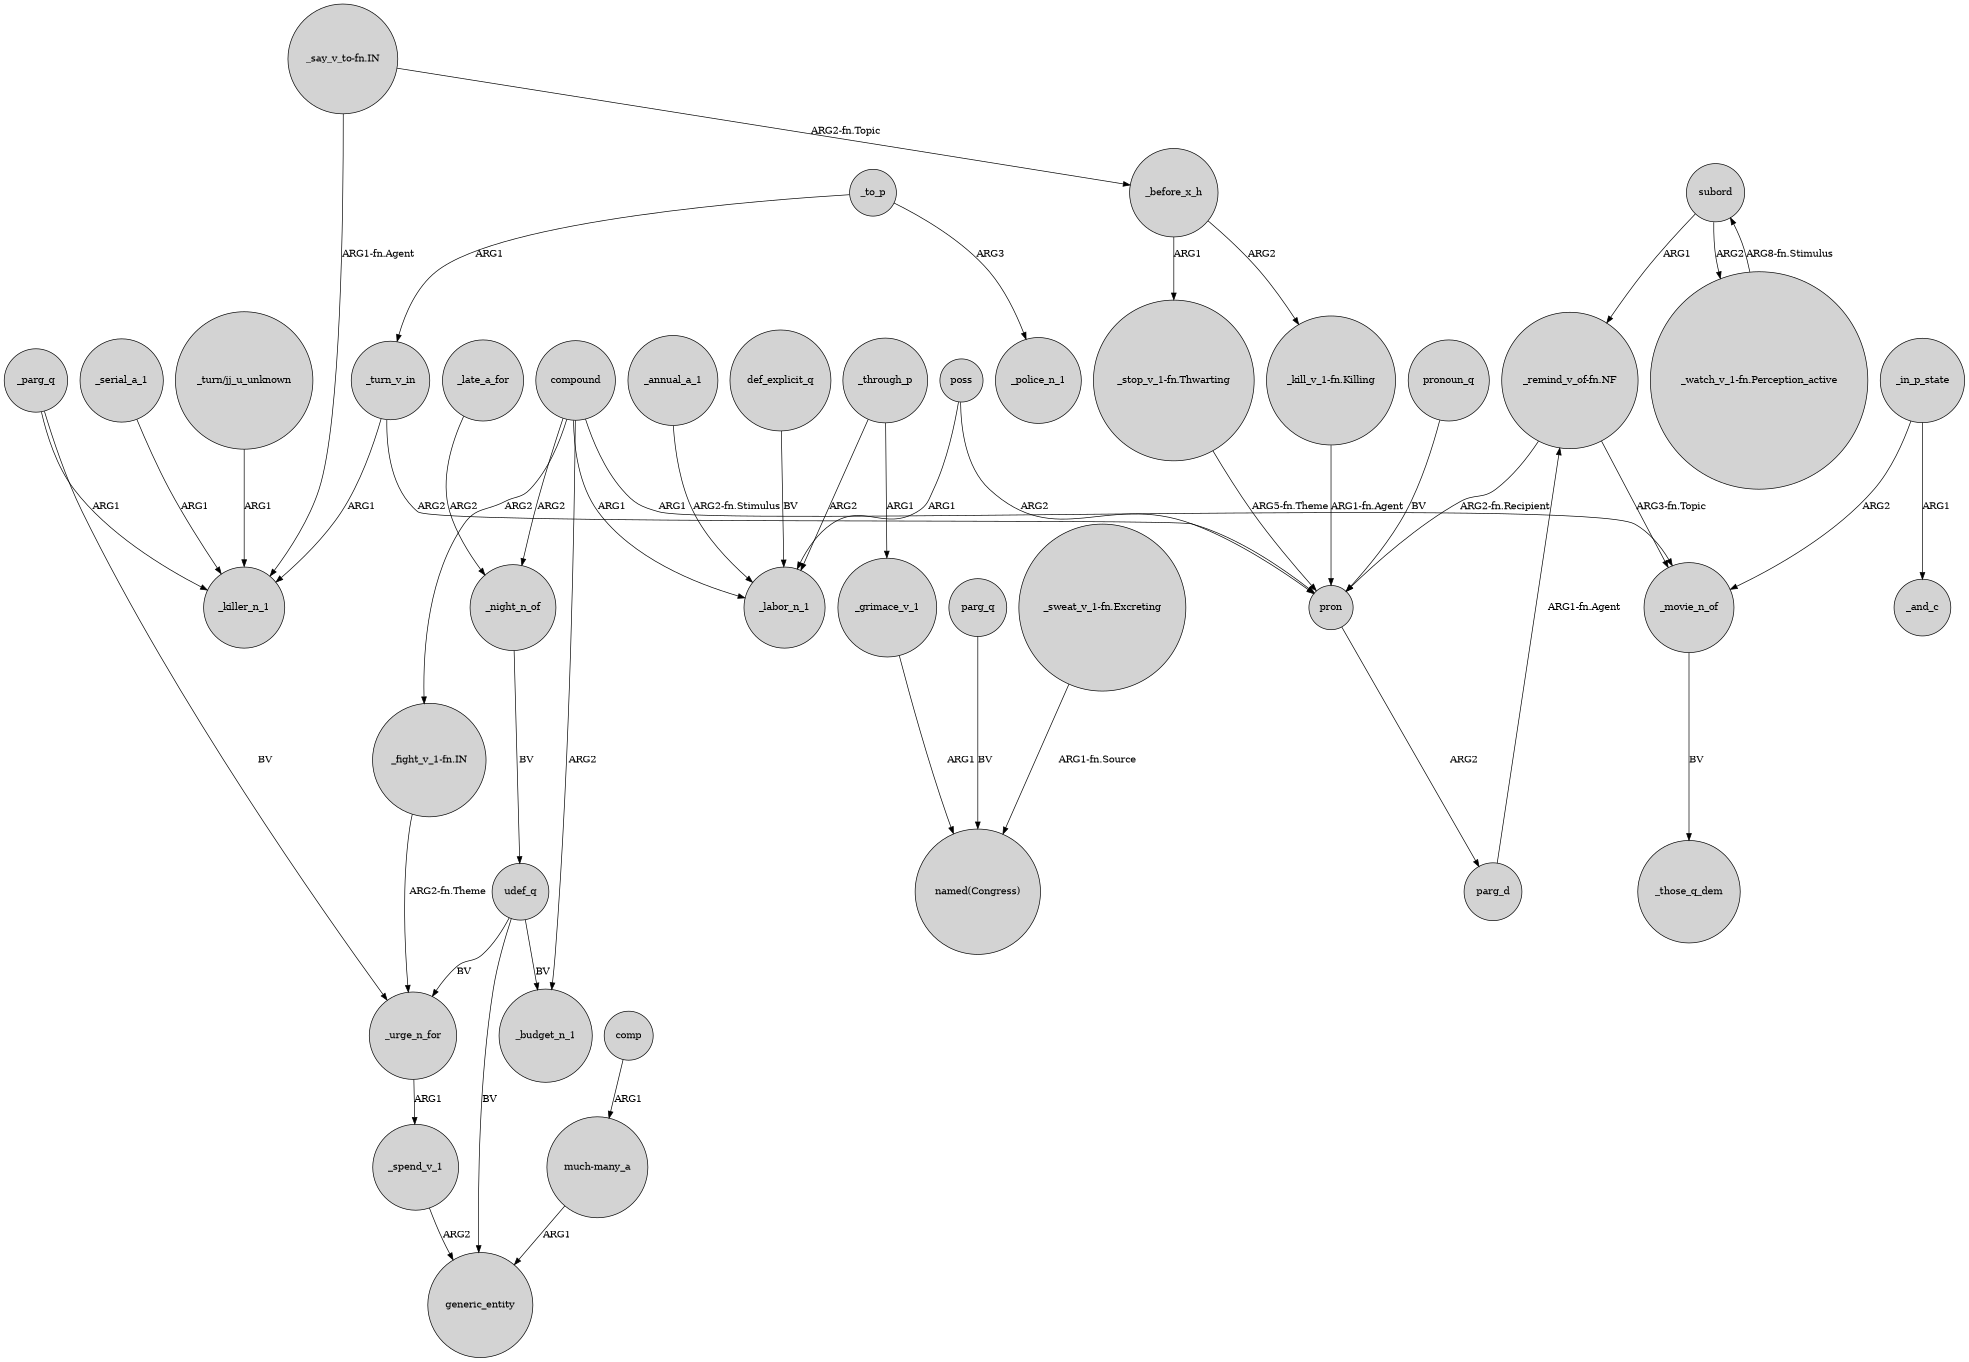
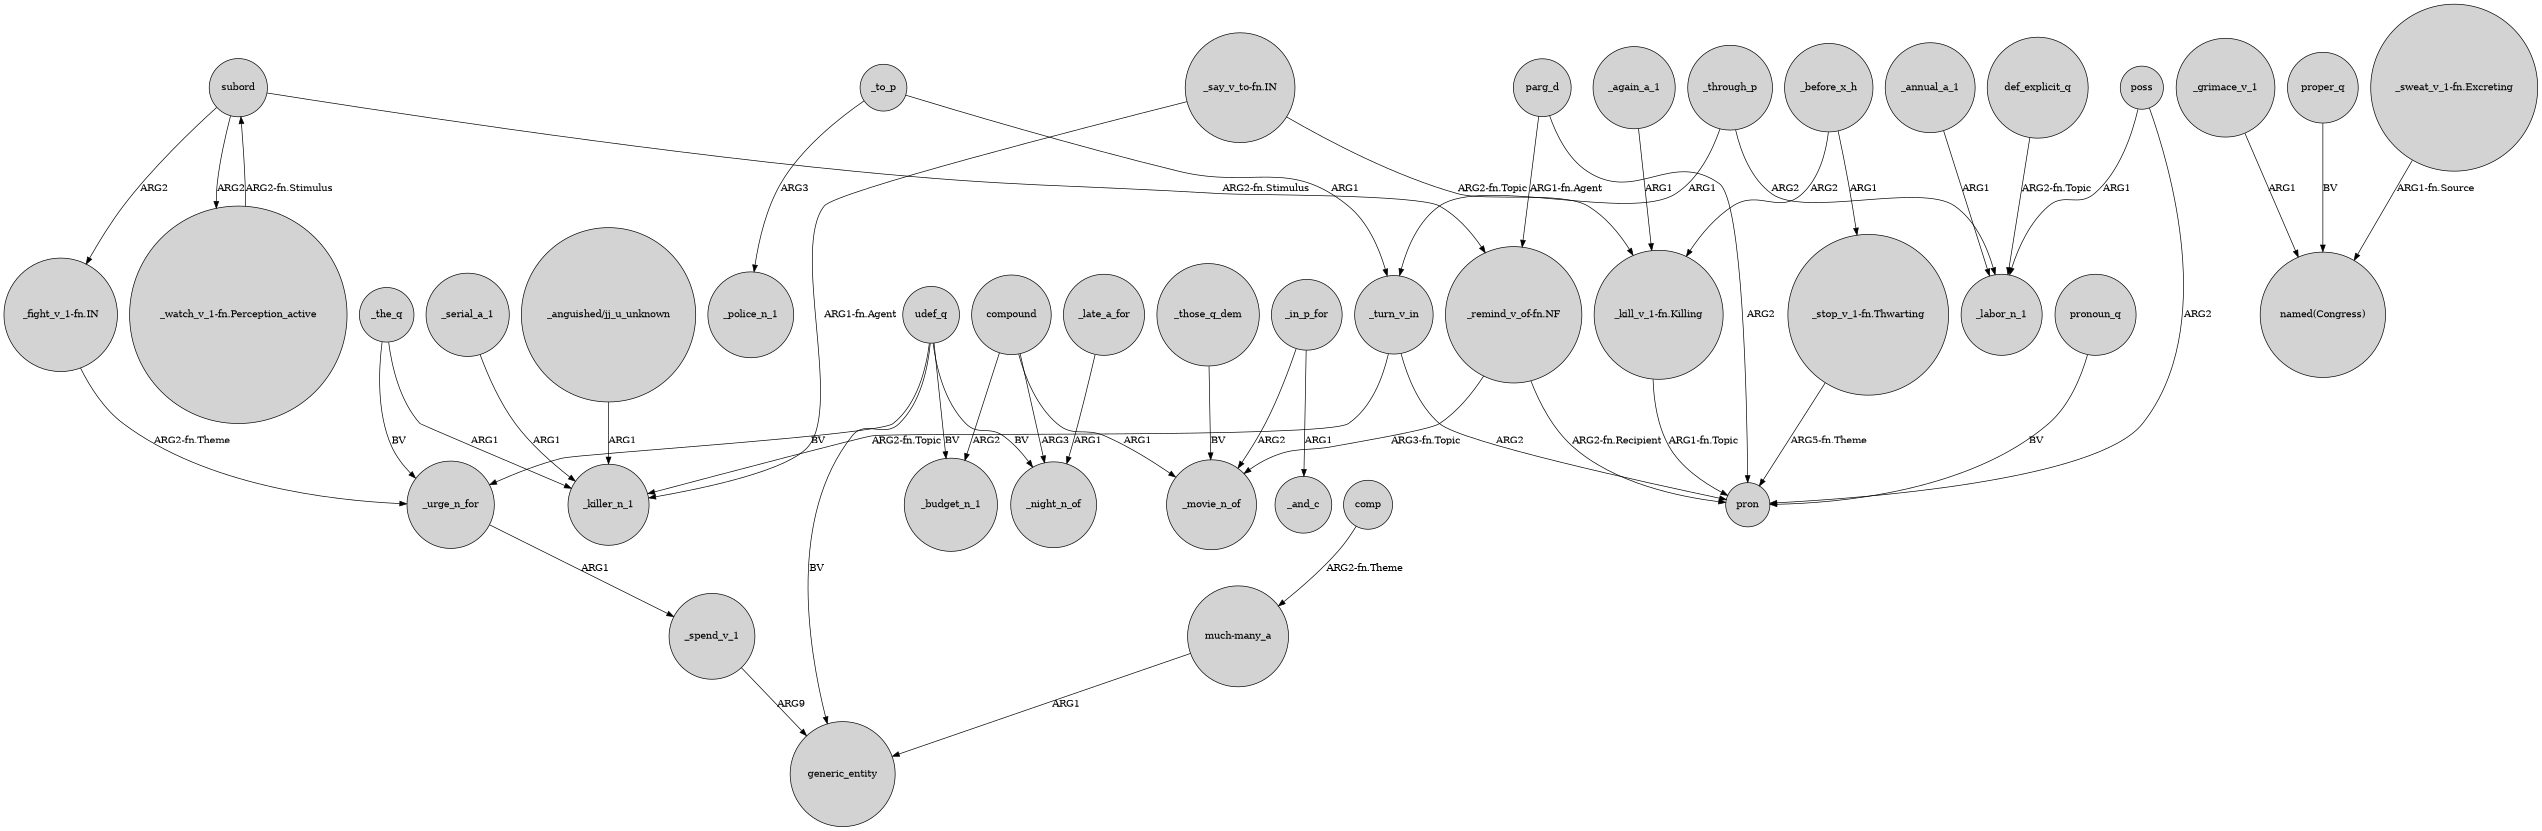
none -> (1634, 88)
(760, 126) -> (1451, 191)
(1677, 254) -> (1266, 189)
(1790, 254) -> (289, 189)
(36, 380) -> (387, 315)
(244, 380) -> (609, 315)
(1922, 380) -> (1307, 315)
(886, 487) -> (1589, 202)
(362, 507) -> (907, 441)
(464, 507) -> (1088, 441)
(551, 507) -> (1055, 441)
(737, 507) -> (1976, 189)
(790, 507) -> (2057, 189)
(1367, 507) -> (1704, 441)
(462, 527) -> (147, 177)
(622, 537) -> none
(978, 608) -> (2323, 88)
(1689, 743) -> (1210, 410)
(1409, 744) -> (1733, 226)
(517, 754) -> (962, 419)
(628, 1100) -> (1365, 569)
(457, 1235) -> (791, 704)
